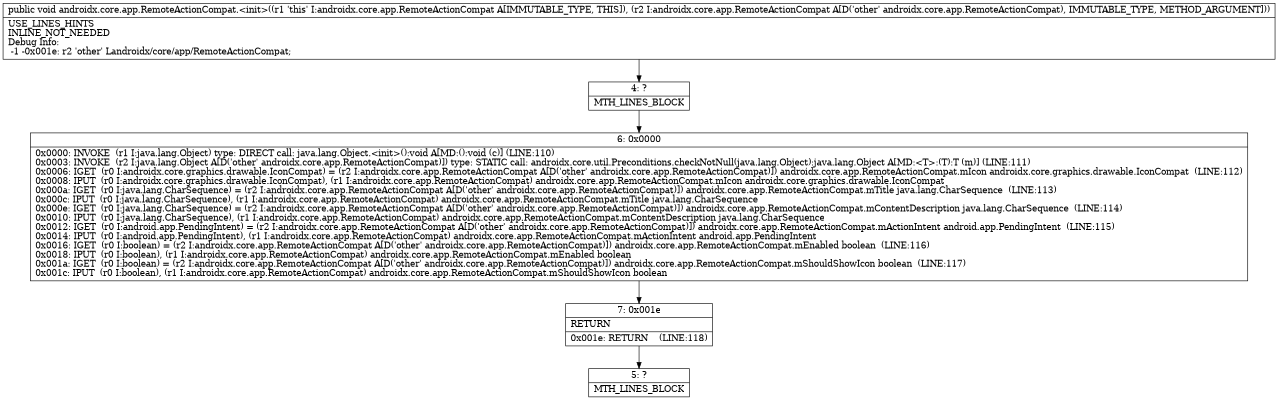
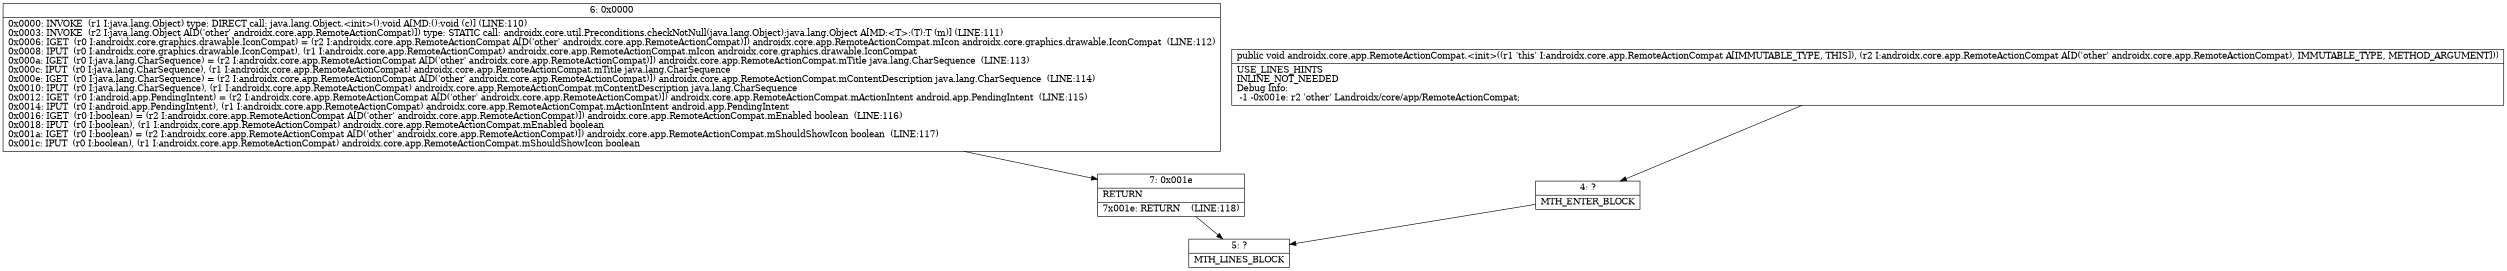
(639, 103) -> (1588, 202)
(639, 118) -> (1416, 224)
(639, 339) -> (1171, 209)
